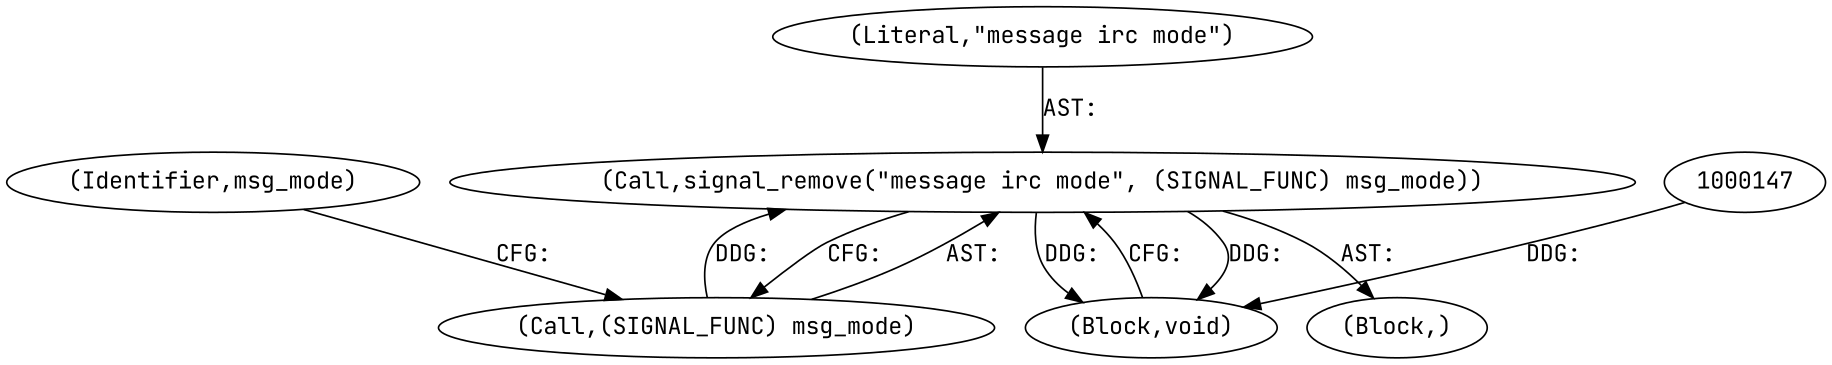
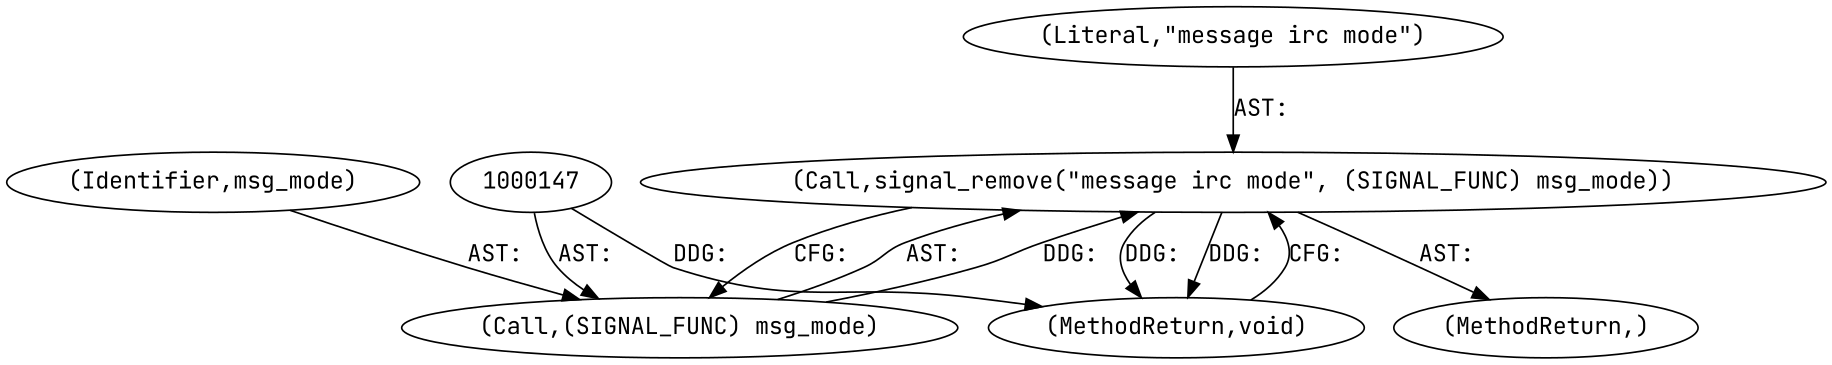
(531, 255) -> (502, 255)
none -> (550, 257)
(1151, 328) -> (1176, 328)
(1397, 328) -> (1546, 328)
